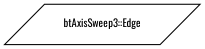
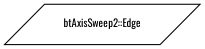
(102, 24) -> (102, 24)
